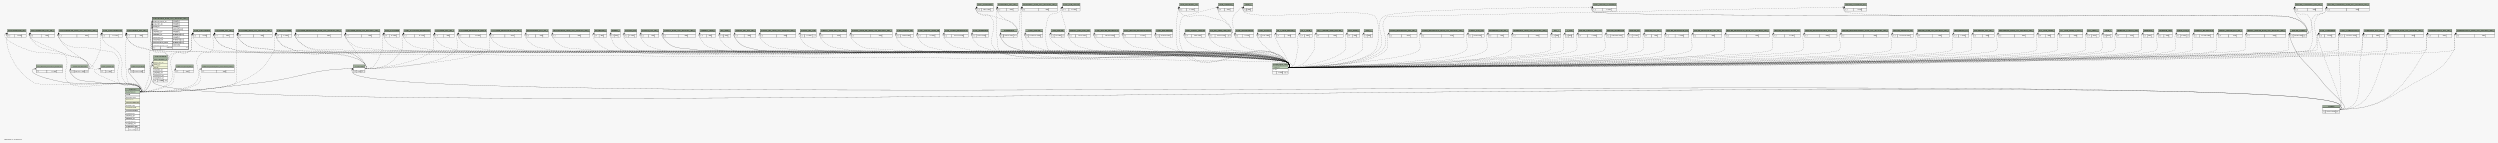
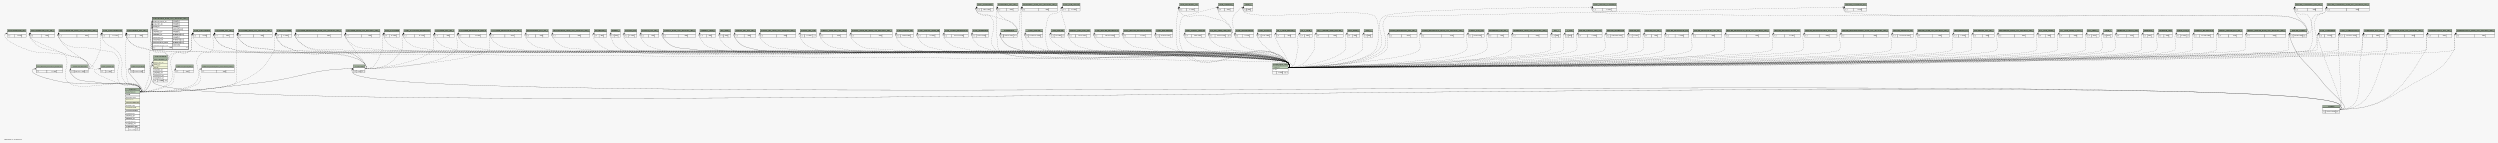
(1881, 15) -> (1881, 15)
(169, 48) -> (171, 48)
(61, 85) -> none
